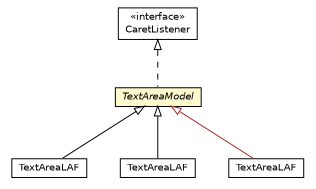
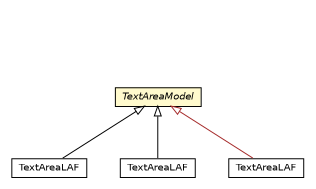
(158, 24) -> none
